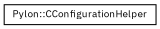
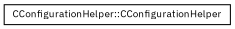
(80, 15) -> (117, 15)
